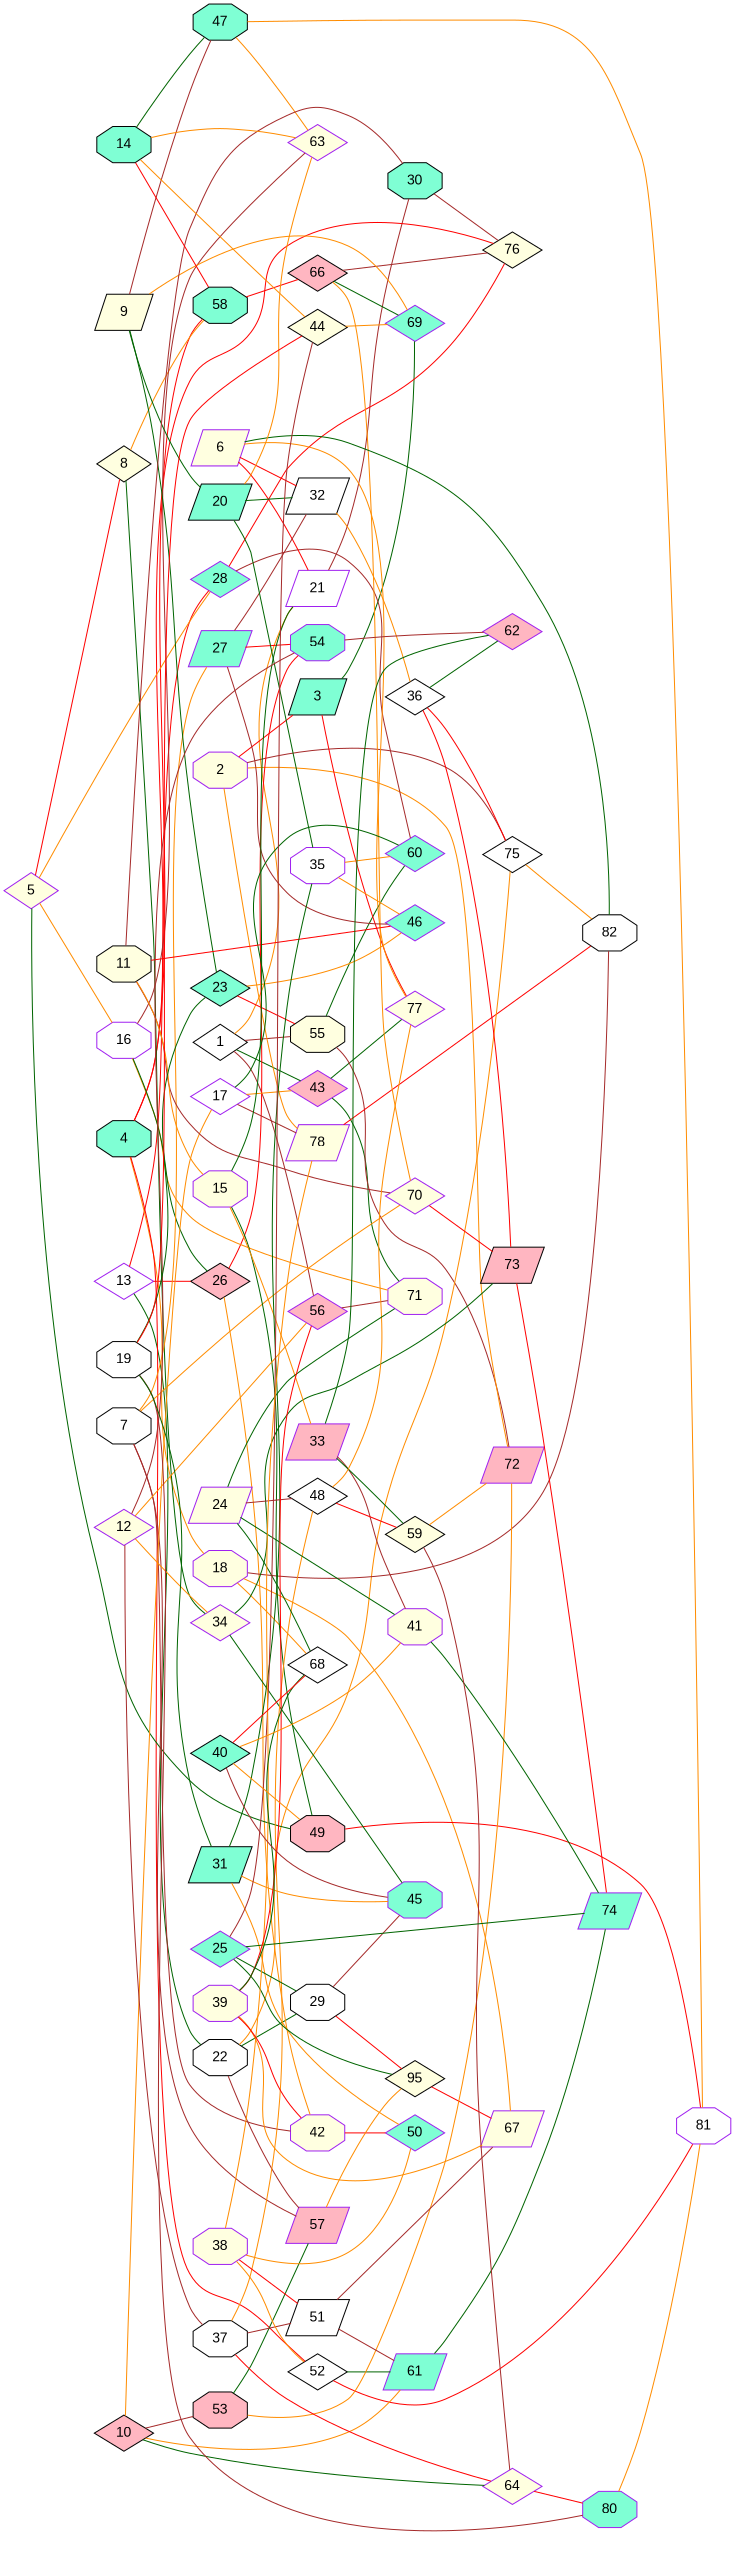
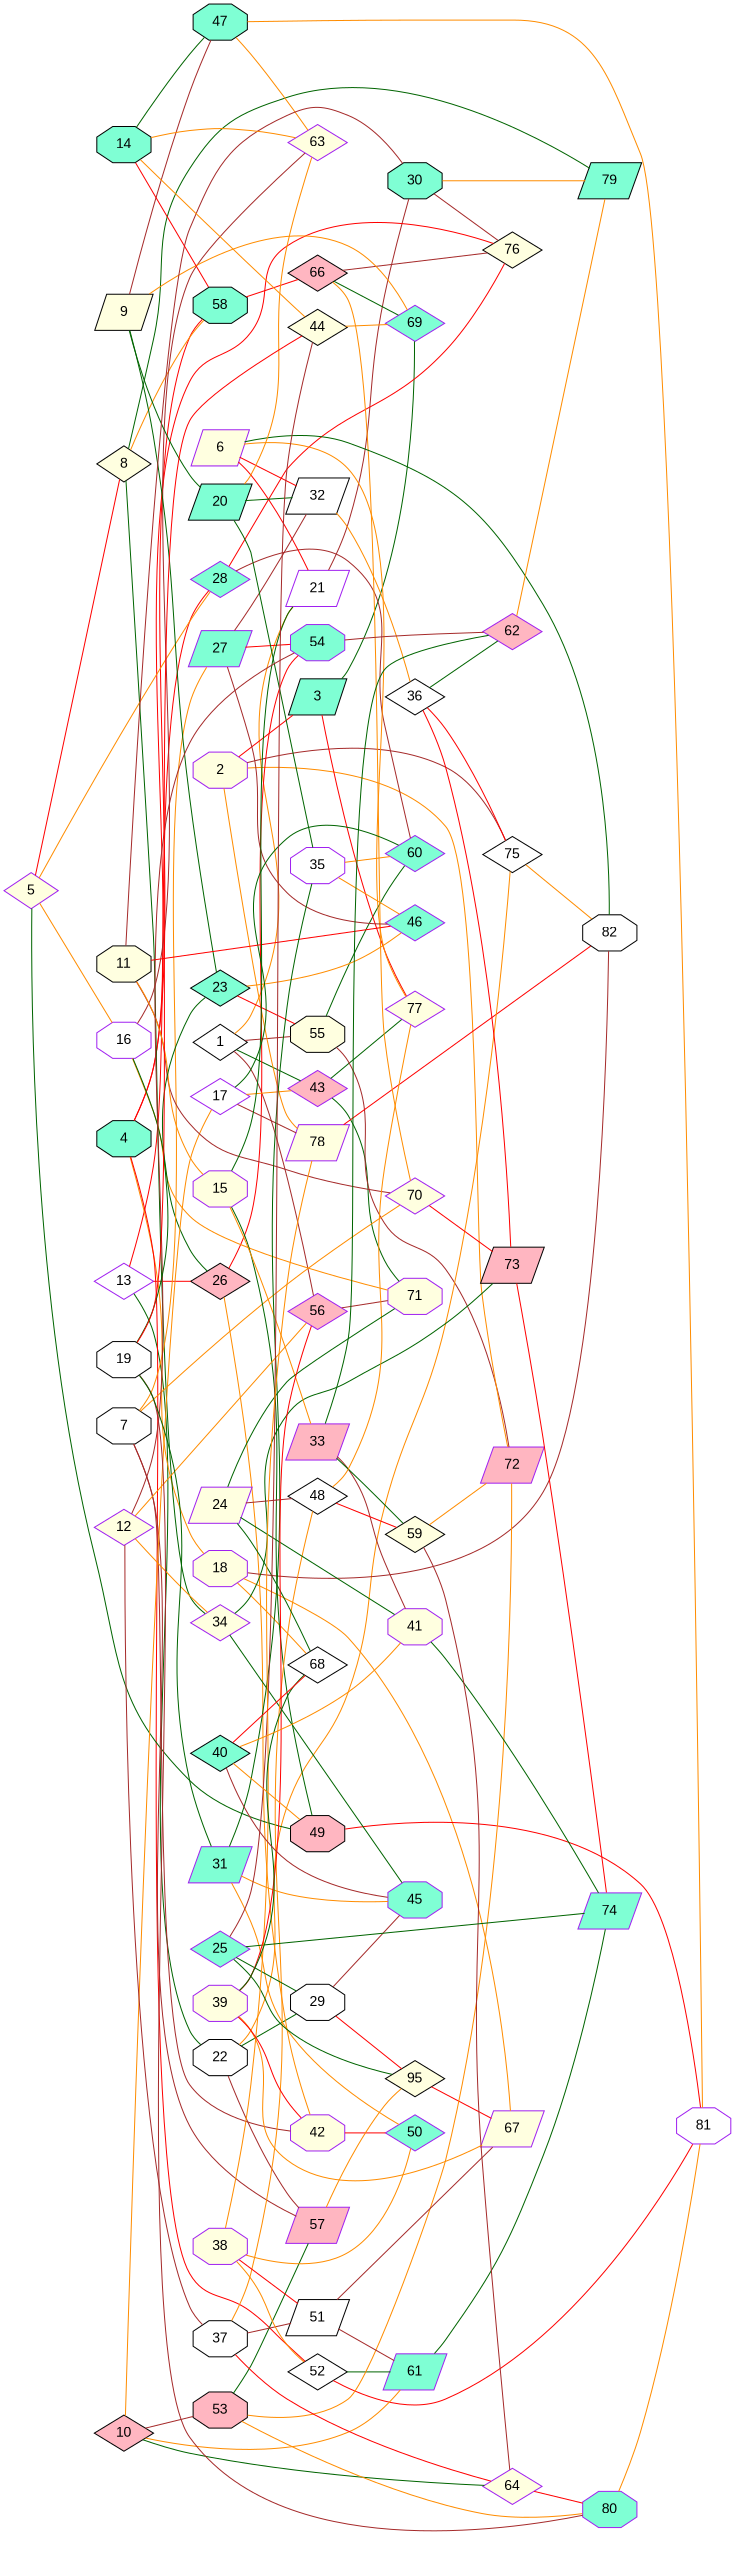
none -> (610, 181)
(220, 1865) -> (220, 1865)
none -> (406, 2493)
